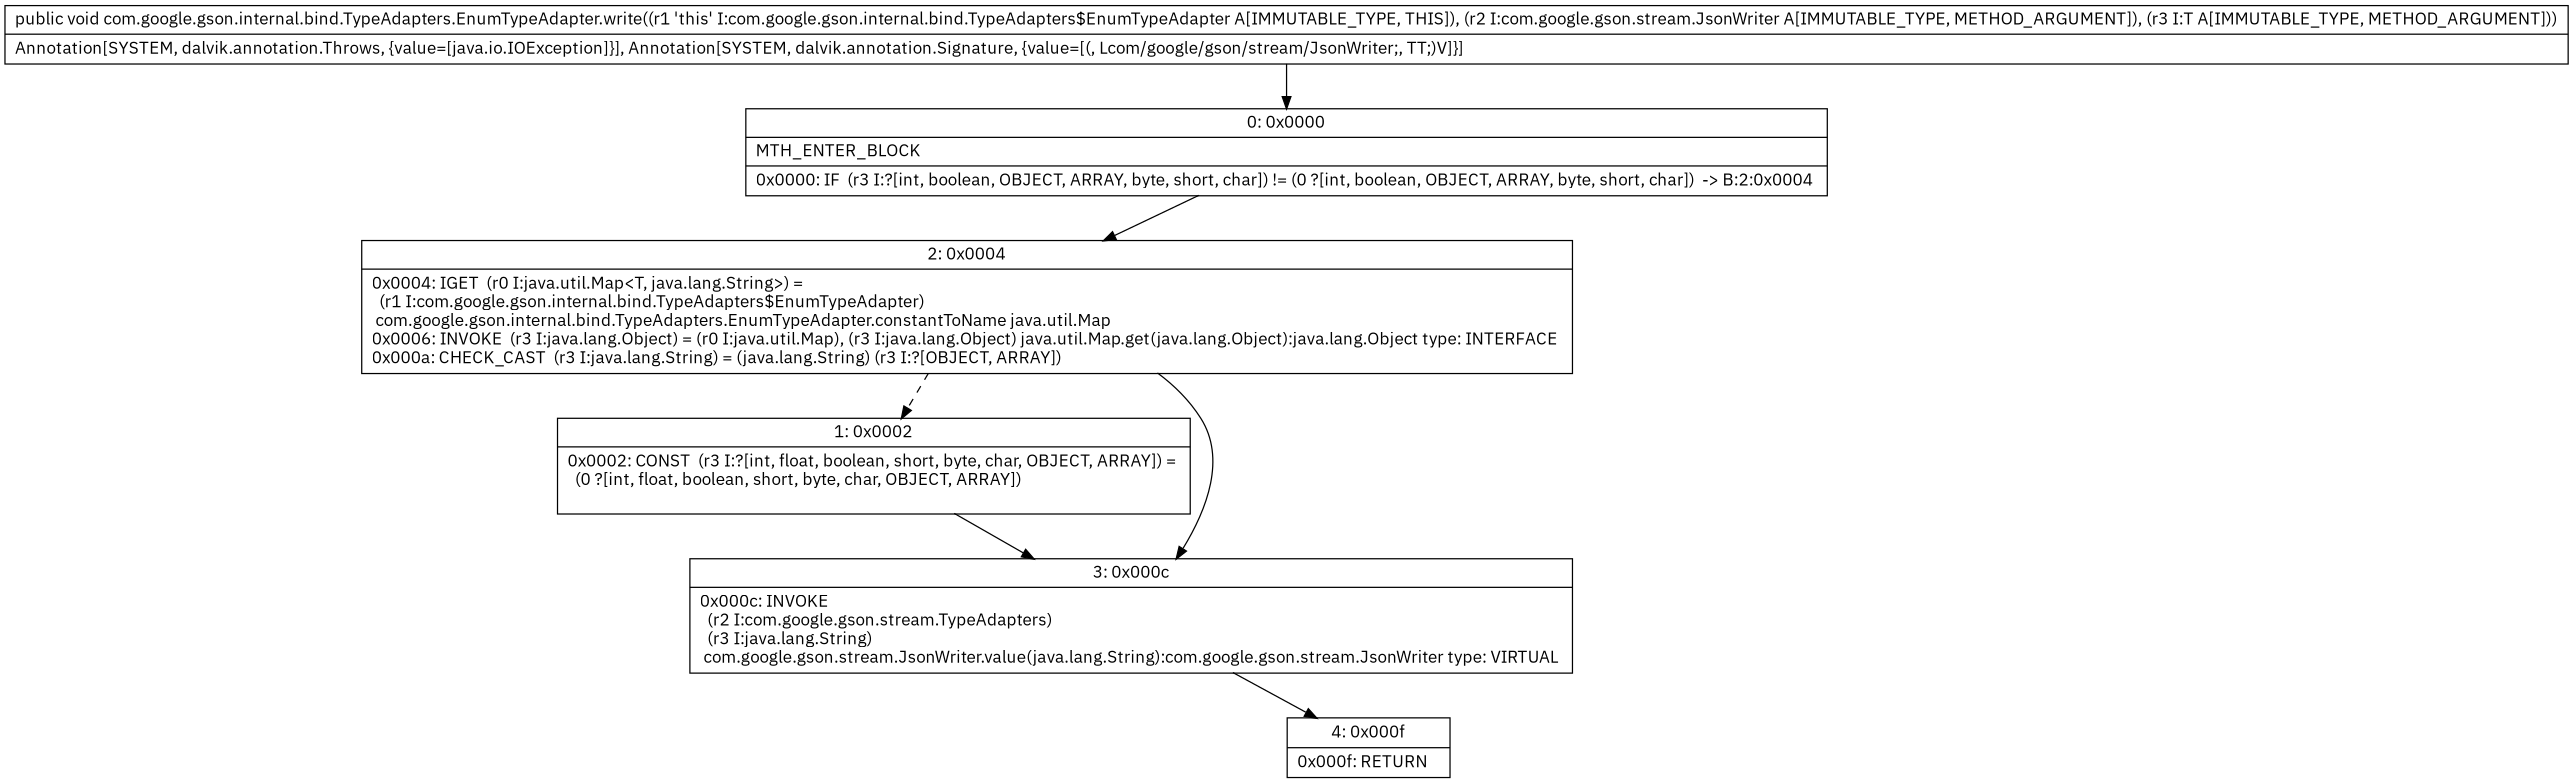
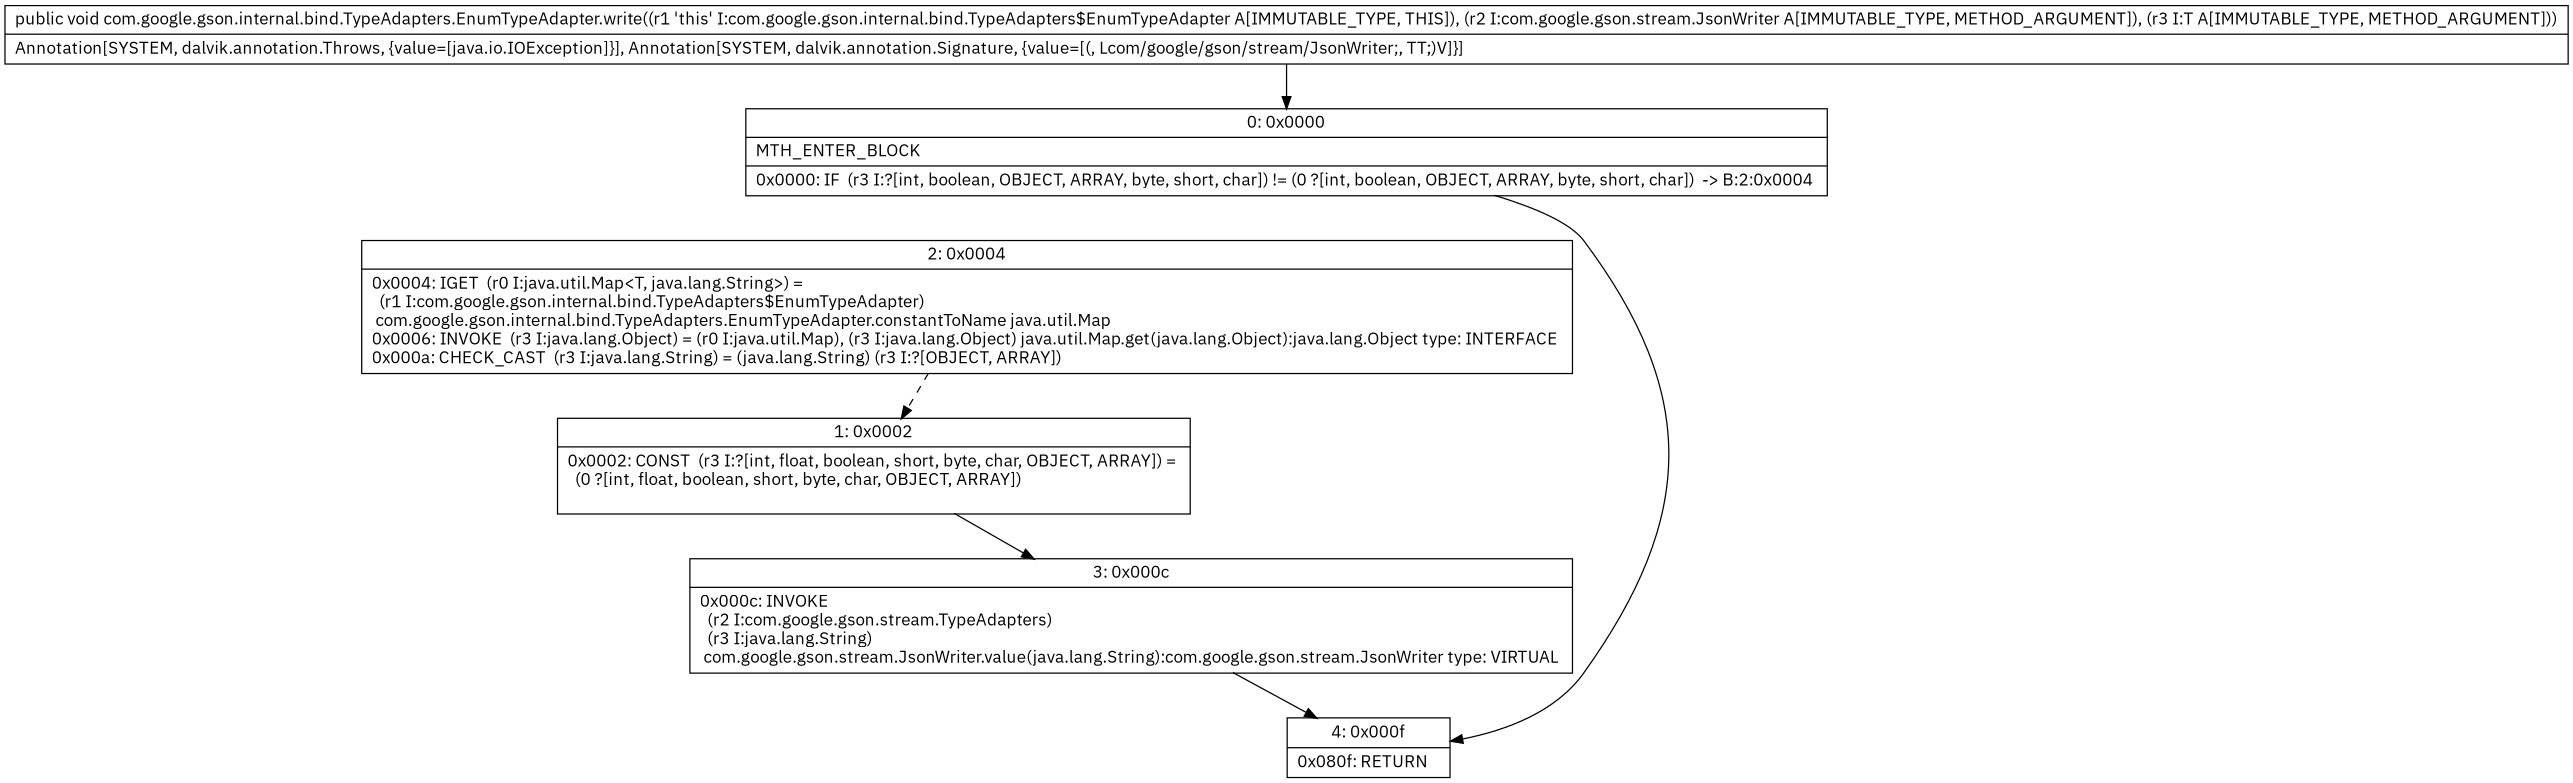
(1157, 215) -> (1667, 476)
(1212, 454) -> none
(1369, 762) -> (1369, 762)
